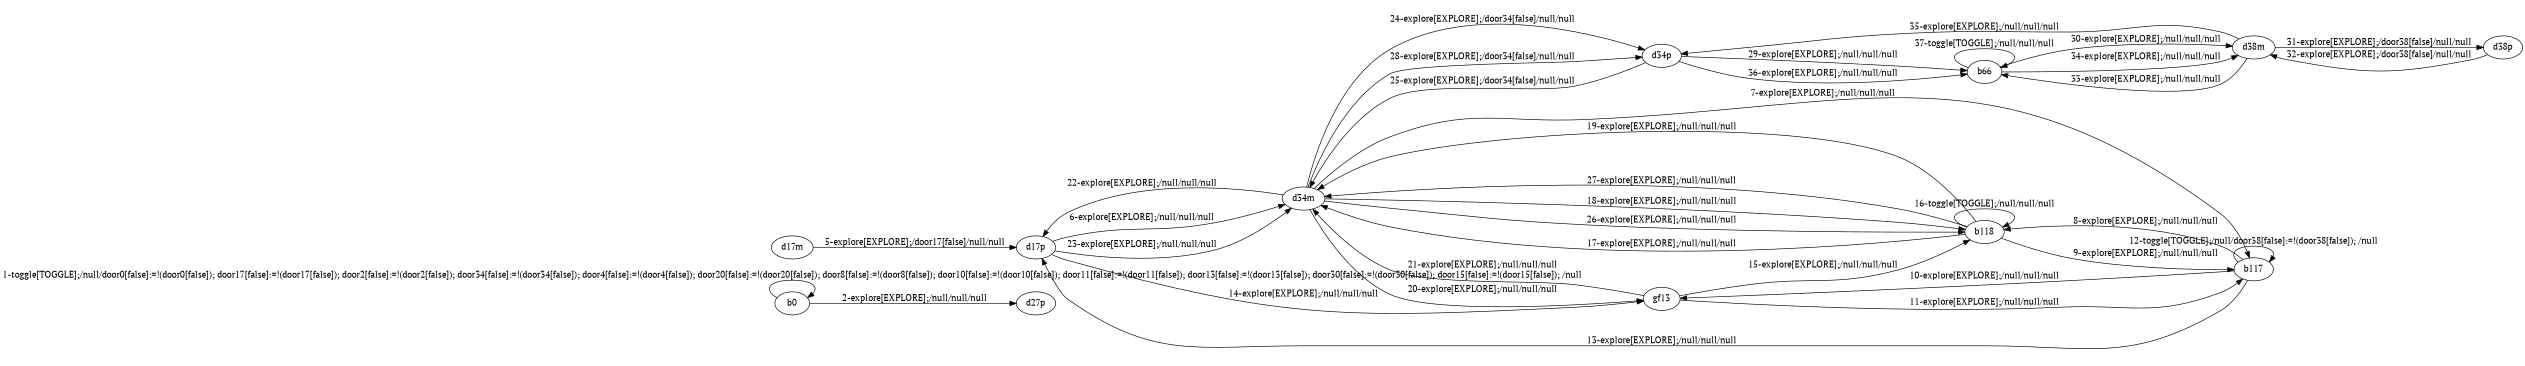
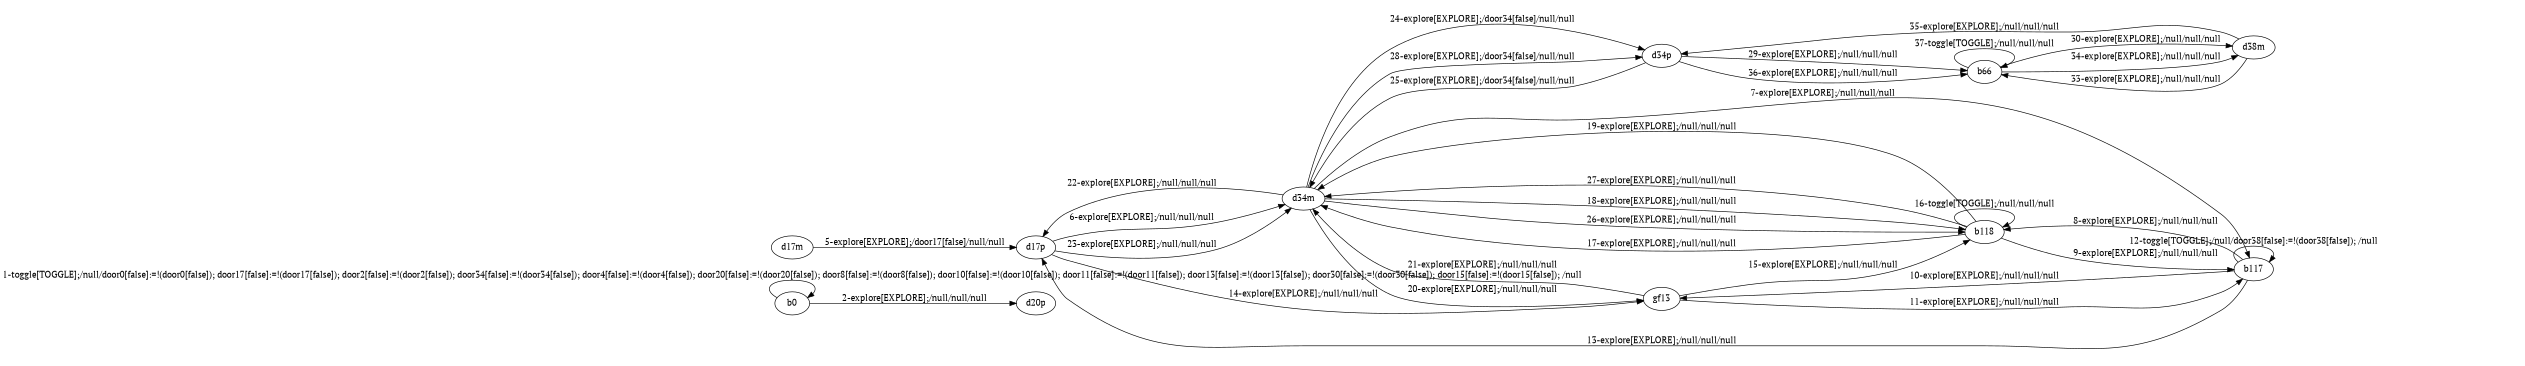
(2503, 47) -> none
(1036, 303) -> (1036, 303)
